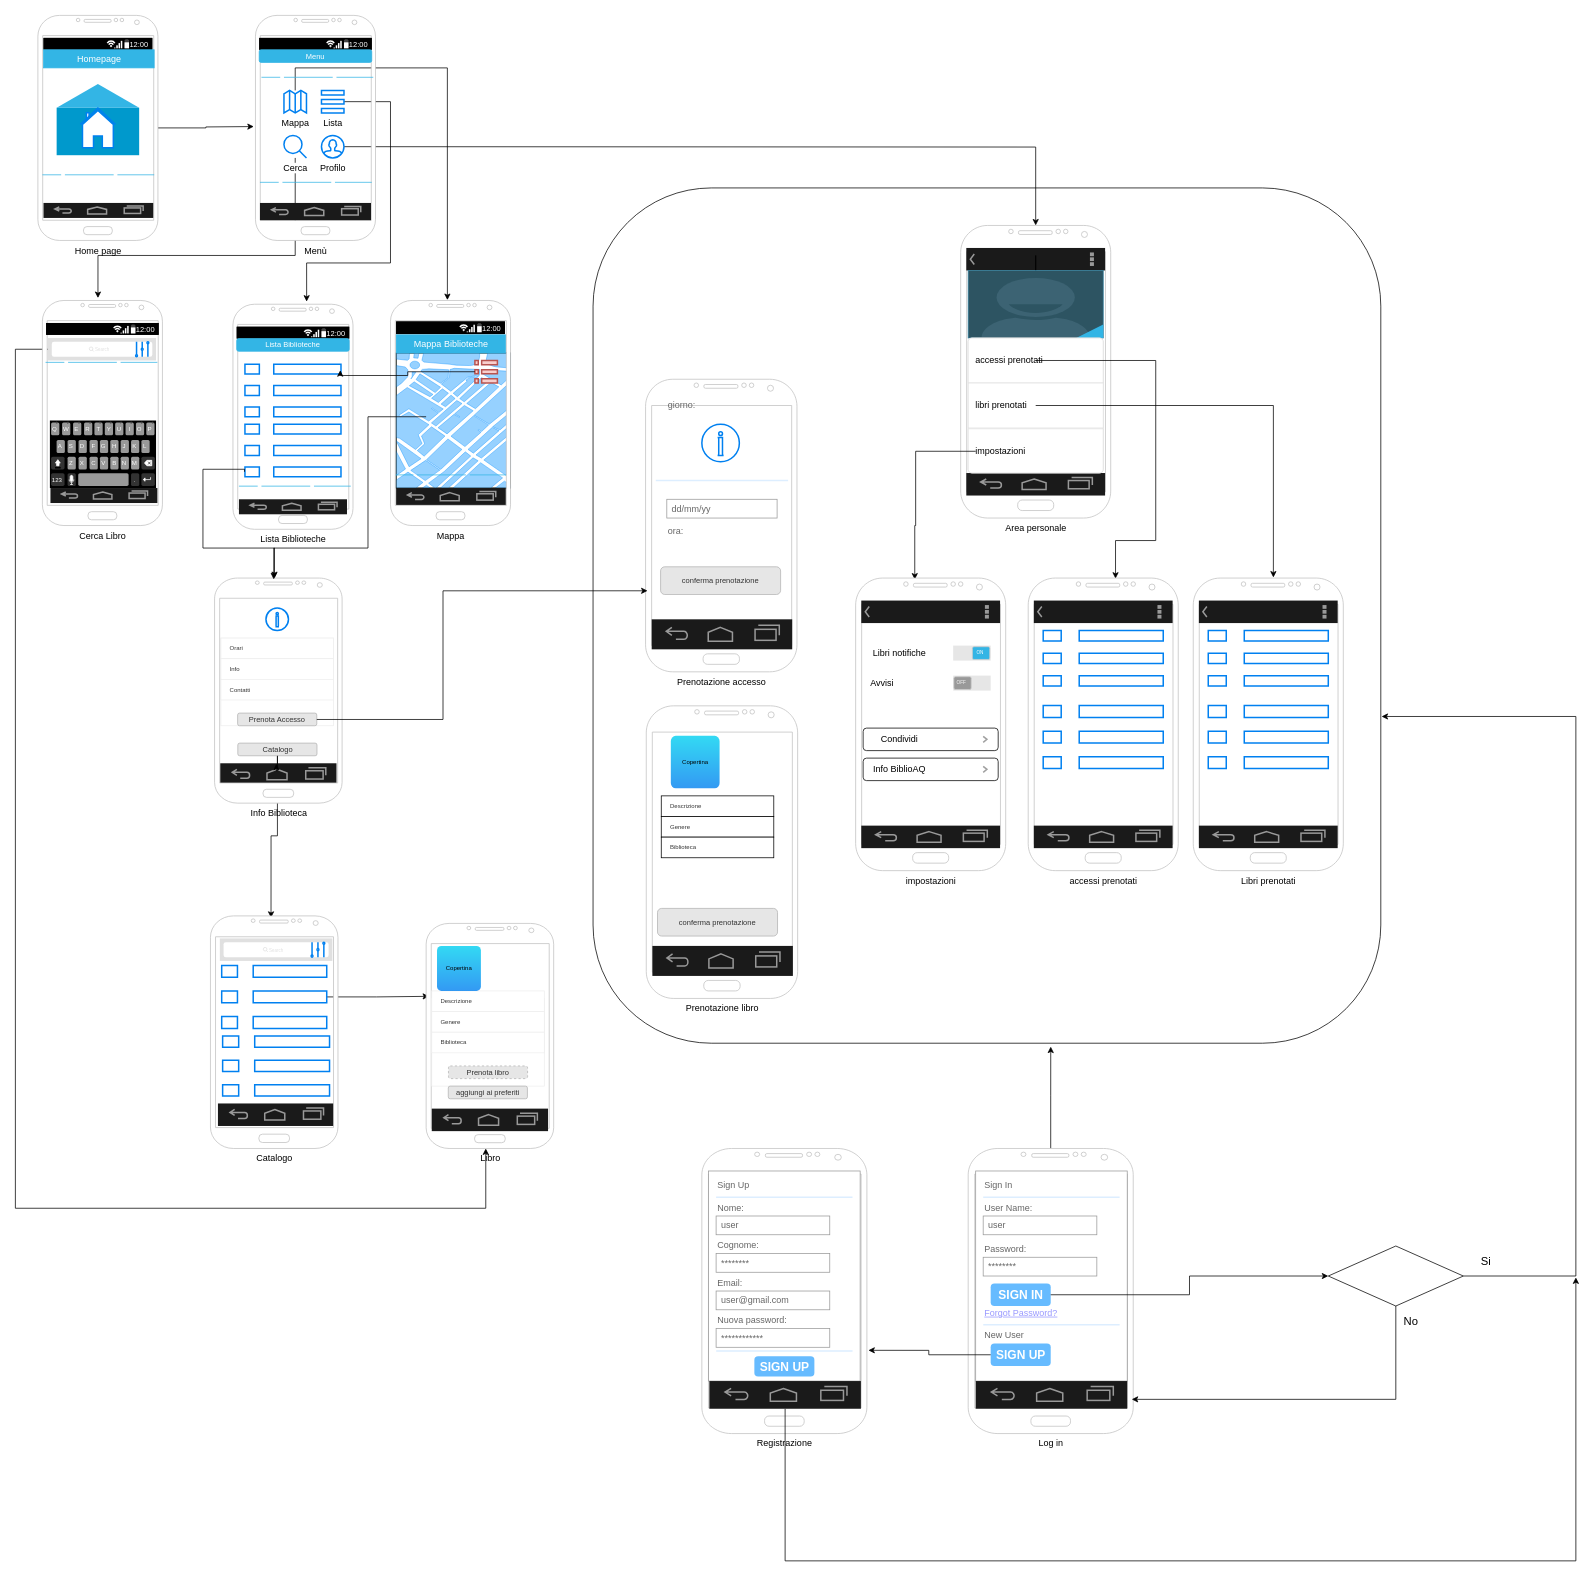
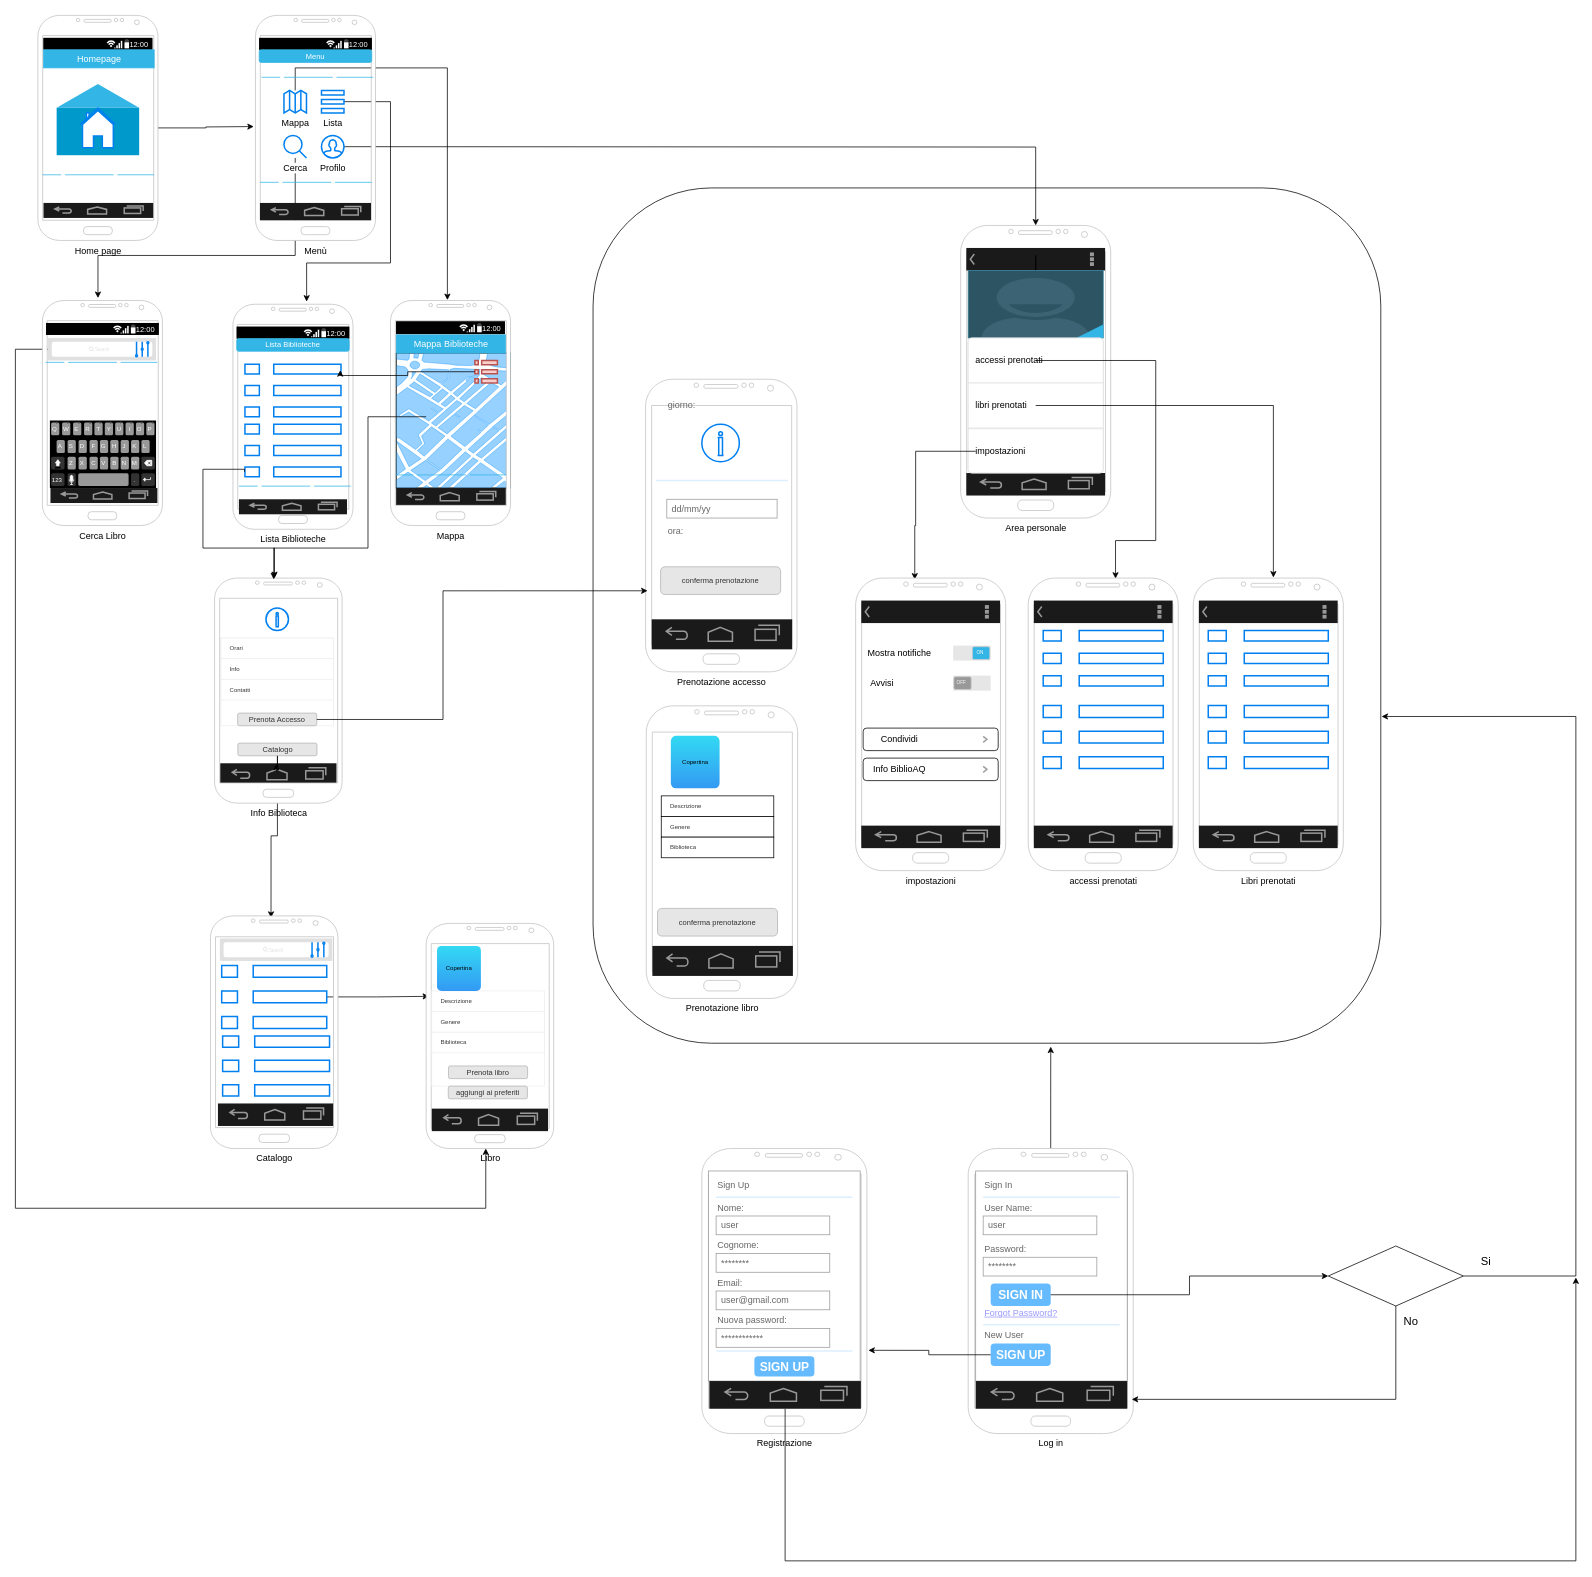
(899, 653) -> (899, 653)
(488, 1072) -> (488, 1072)
